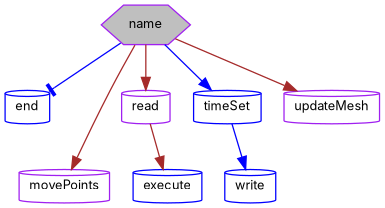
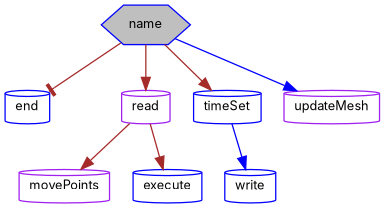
(146, 25) -> (146, 25)
(230, 62) -> (230, 62)
(183, 63) -> (183, 63)
(88, 65) -> (88, 65)
(105, 101) -> (110, 142)
